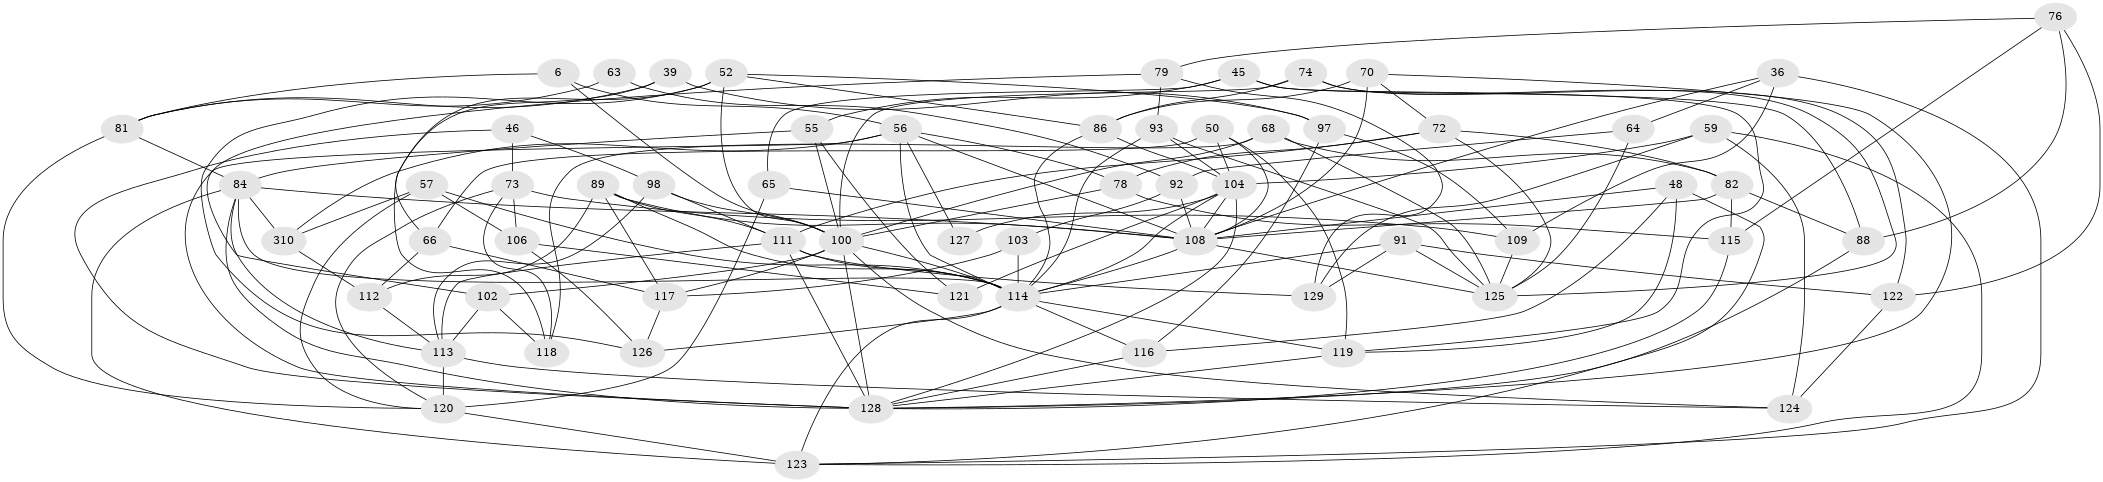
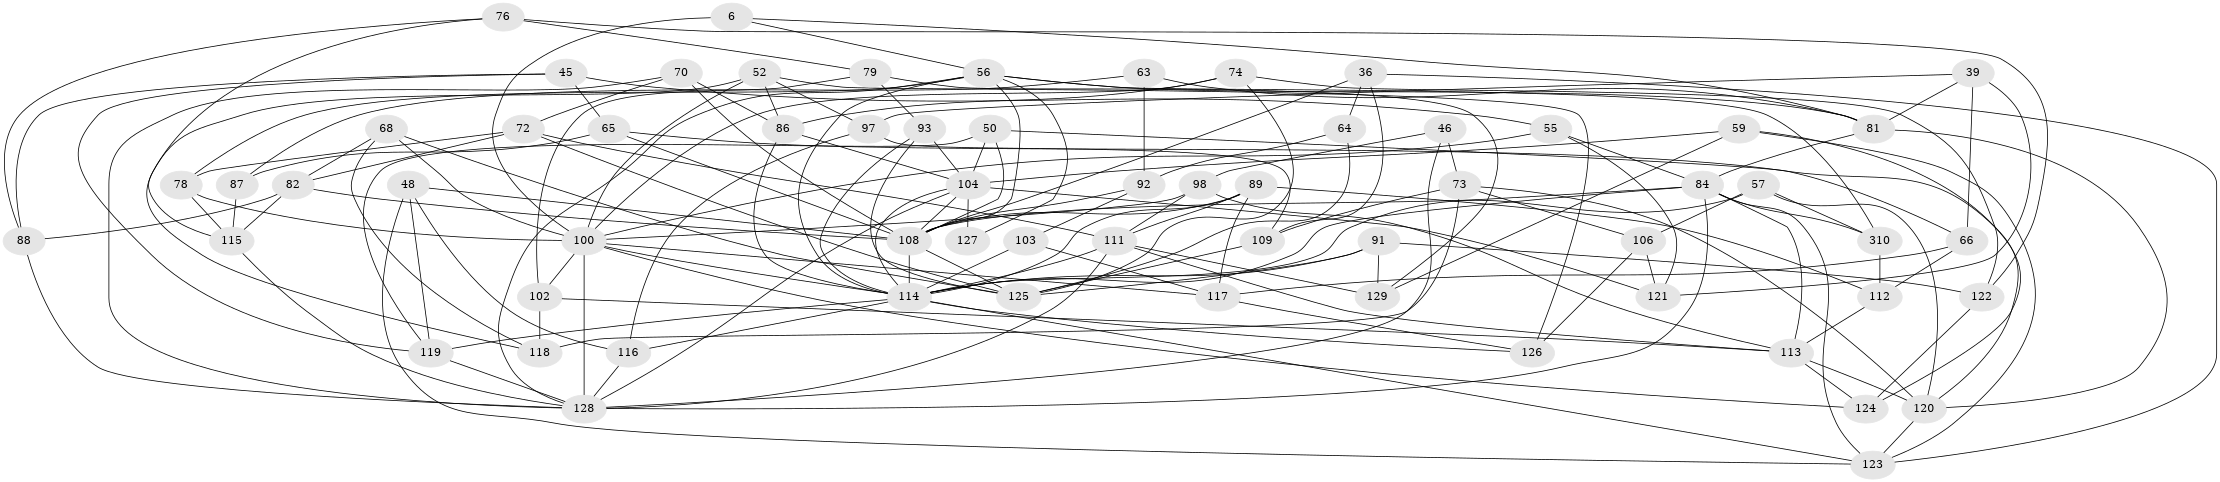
none -> (1432, 92)
none -> (237, 185)
none -> (1937, 271)
